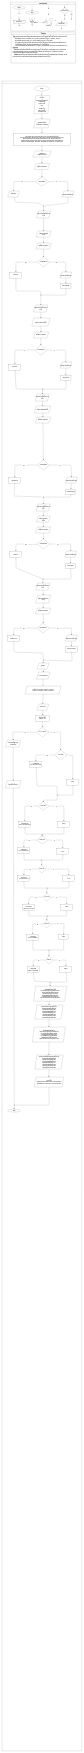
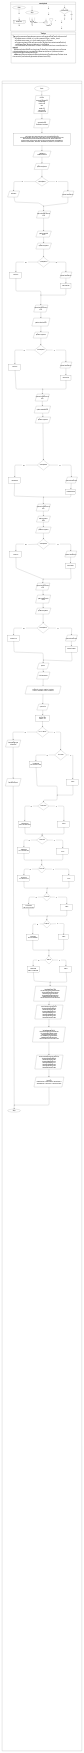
(62, 24) -> none
(13, 784) -> (13, 782)
(29, 907) -> (29, 906)
